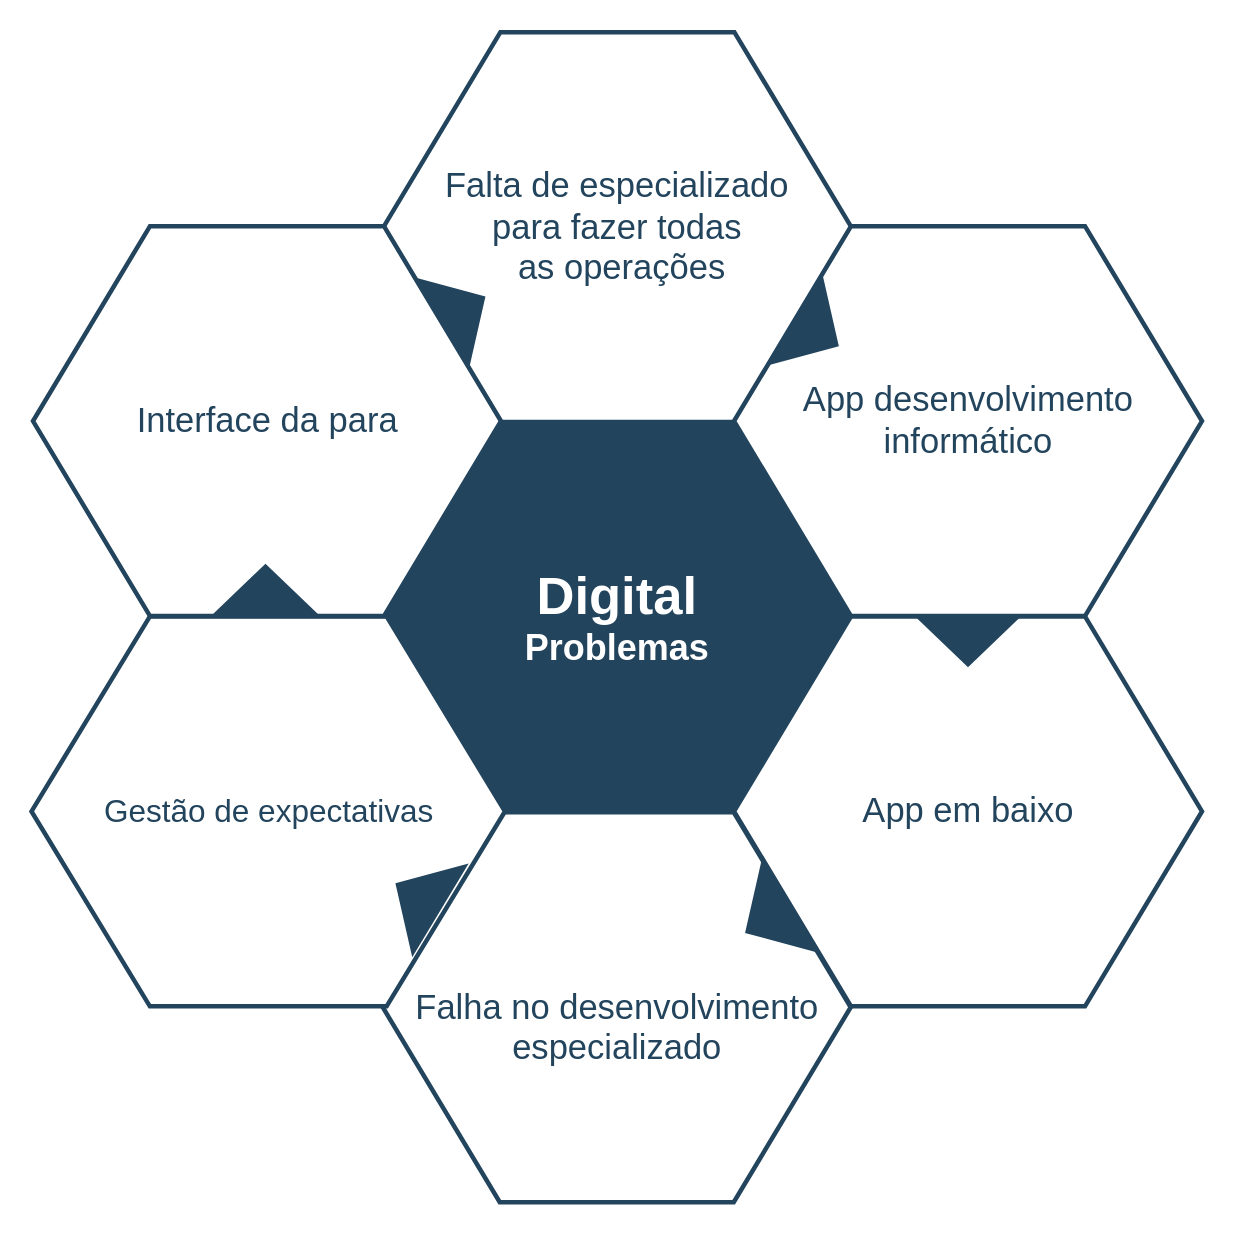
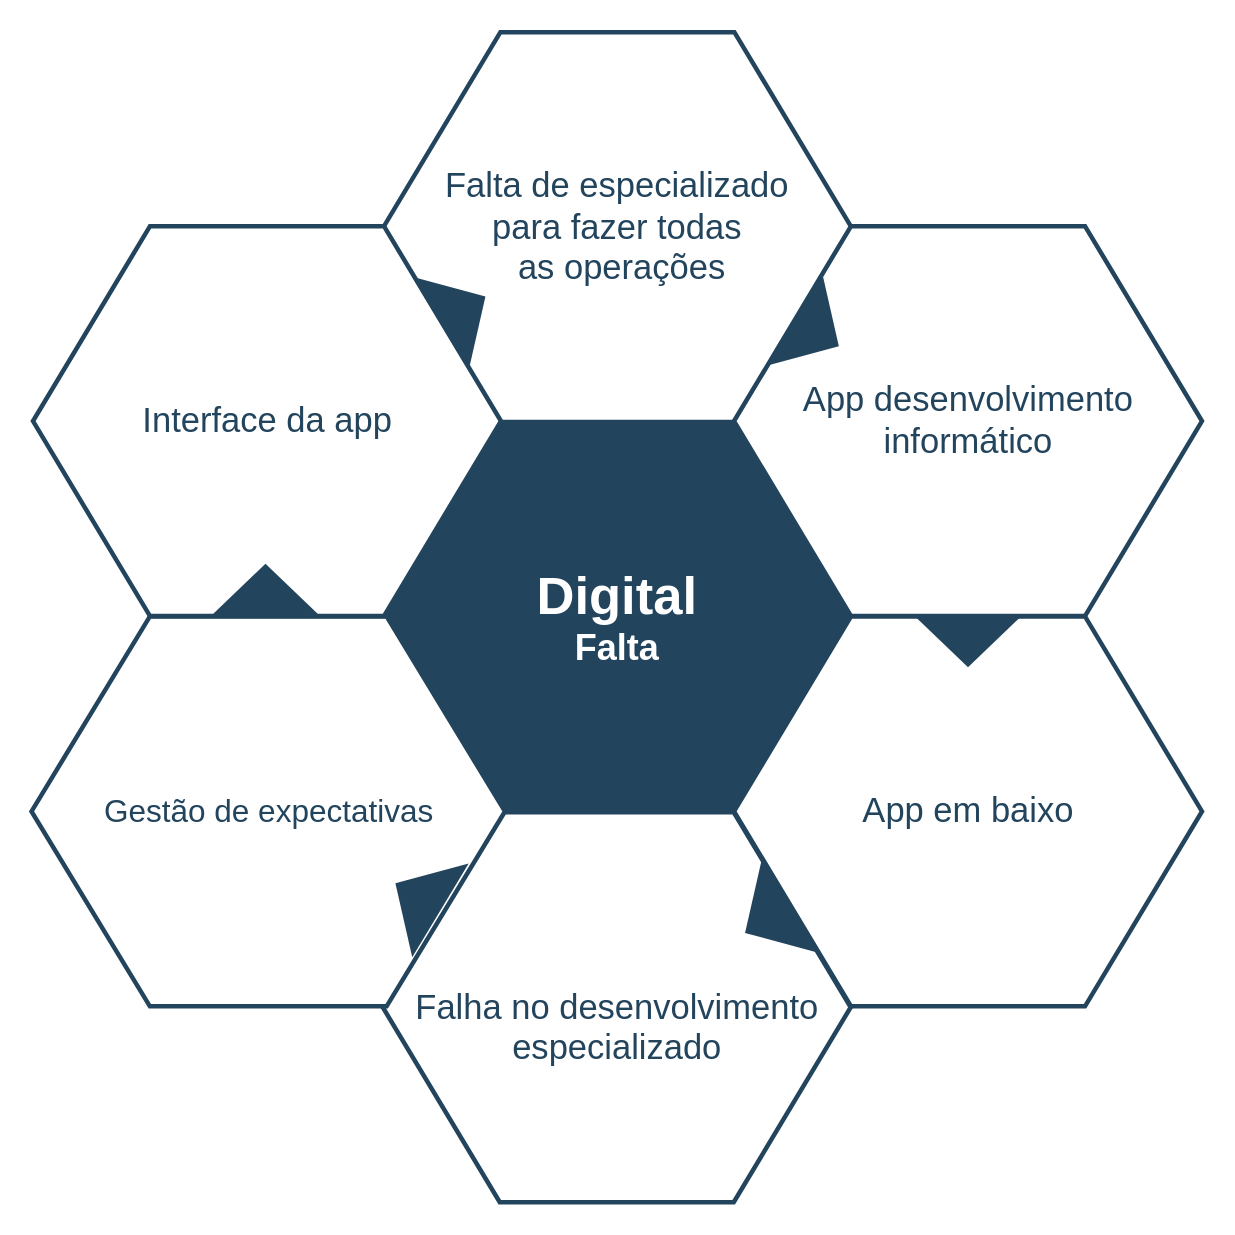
(268, 421) -> (268, 421)
(617, 617) -> (617, 617)
